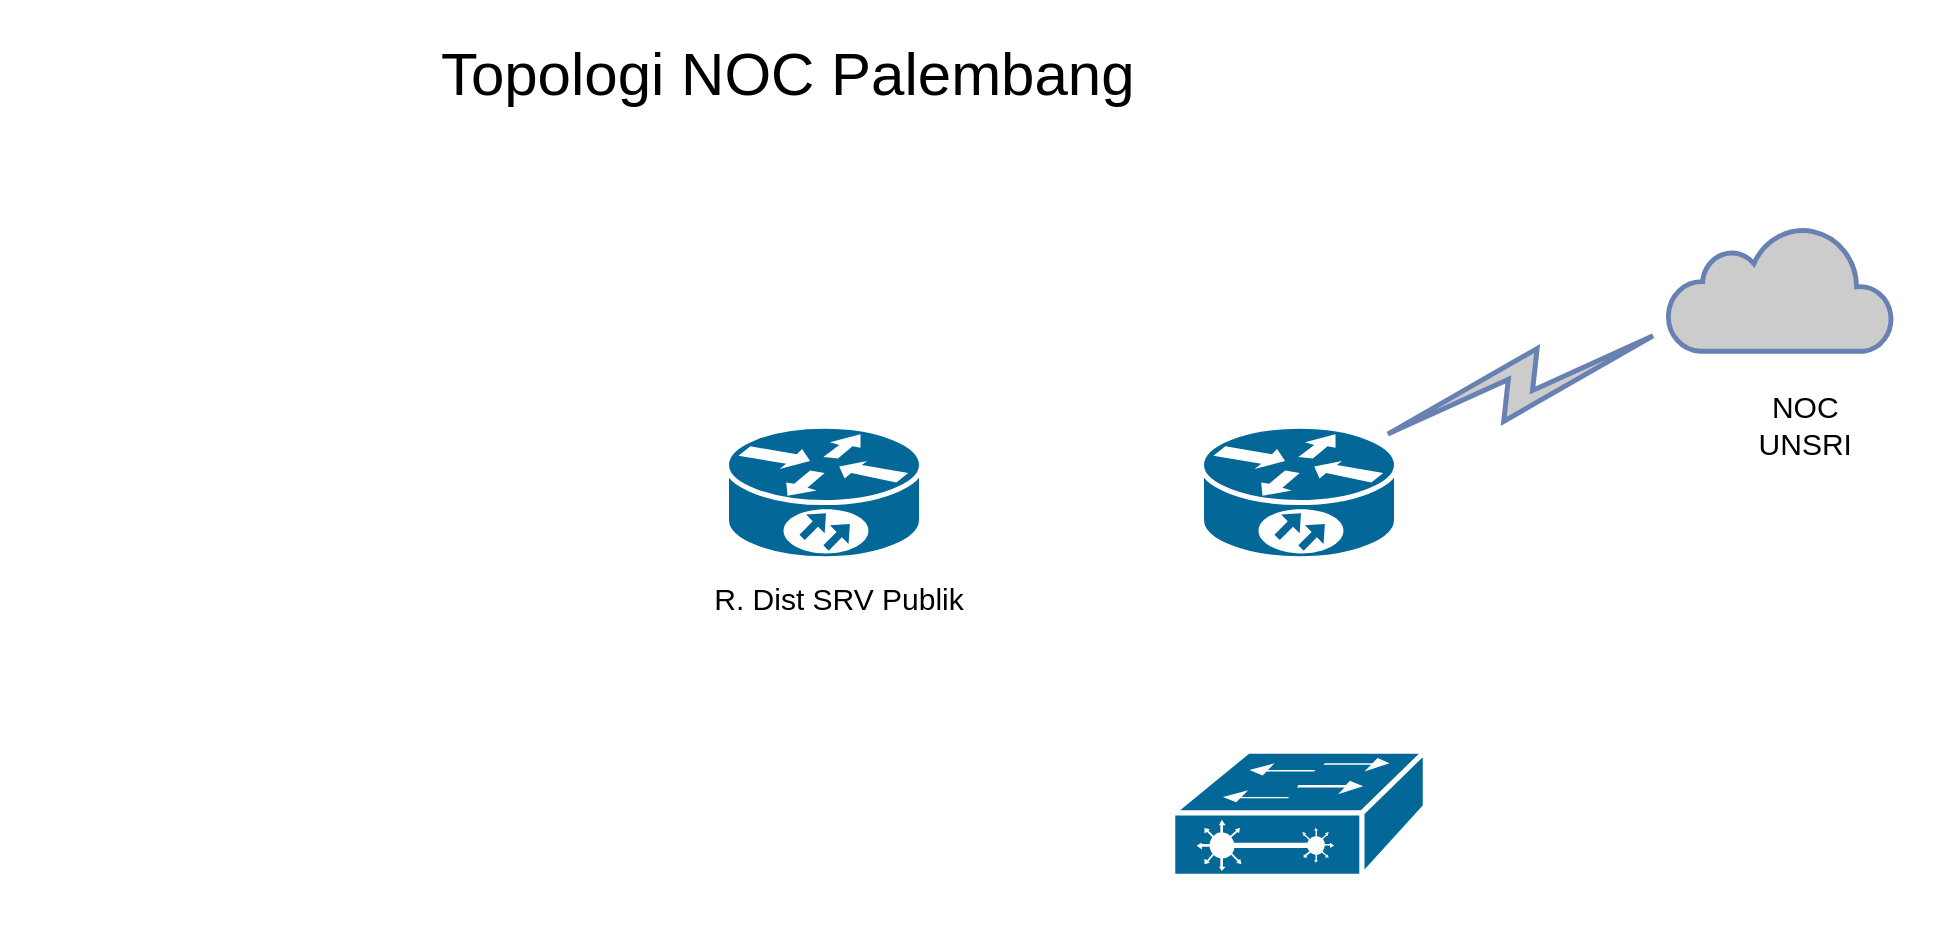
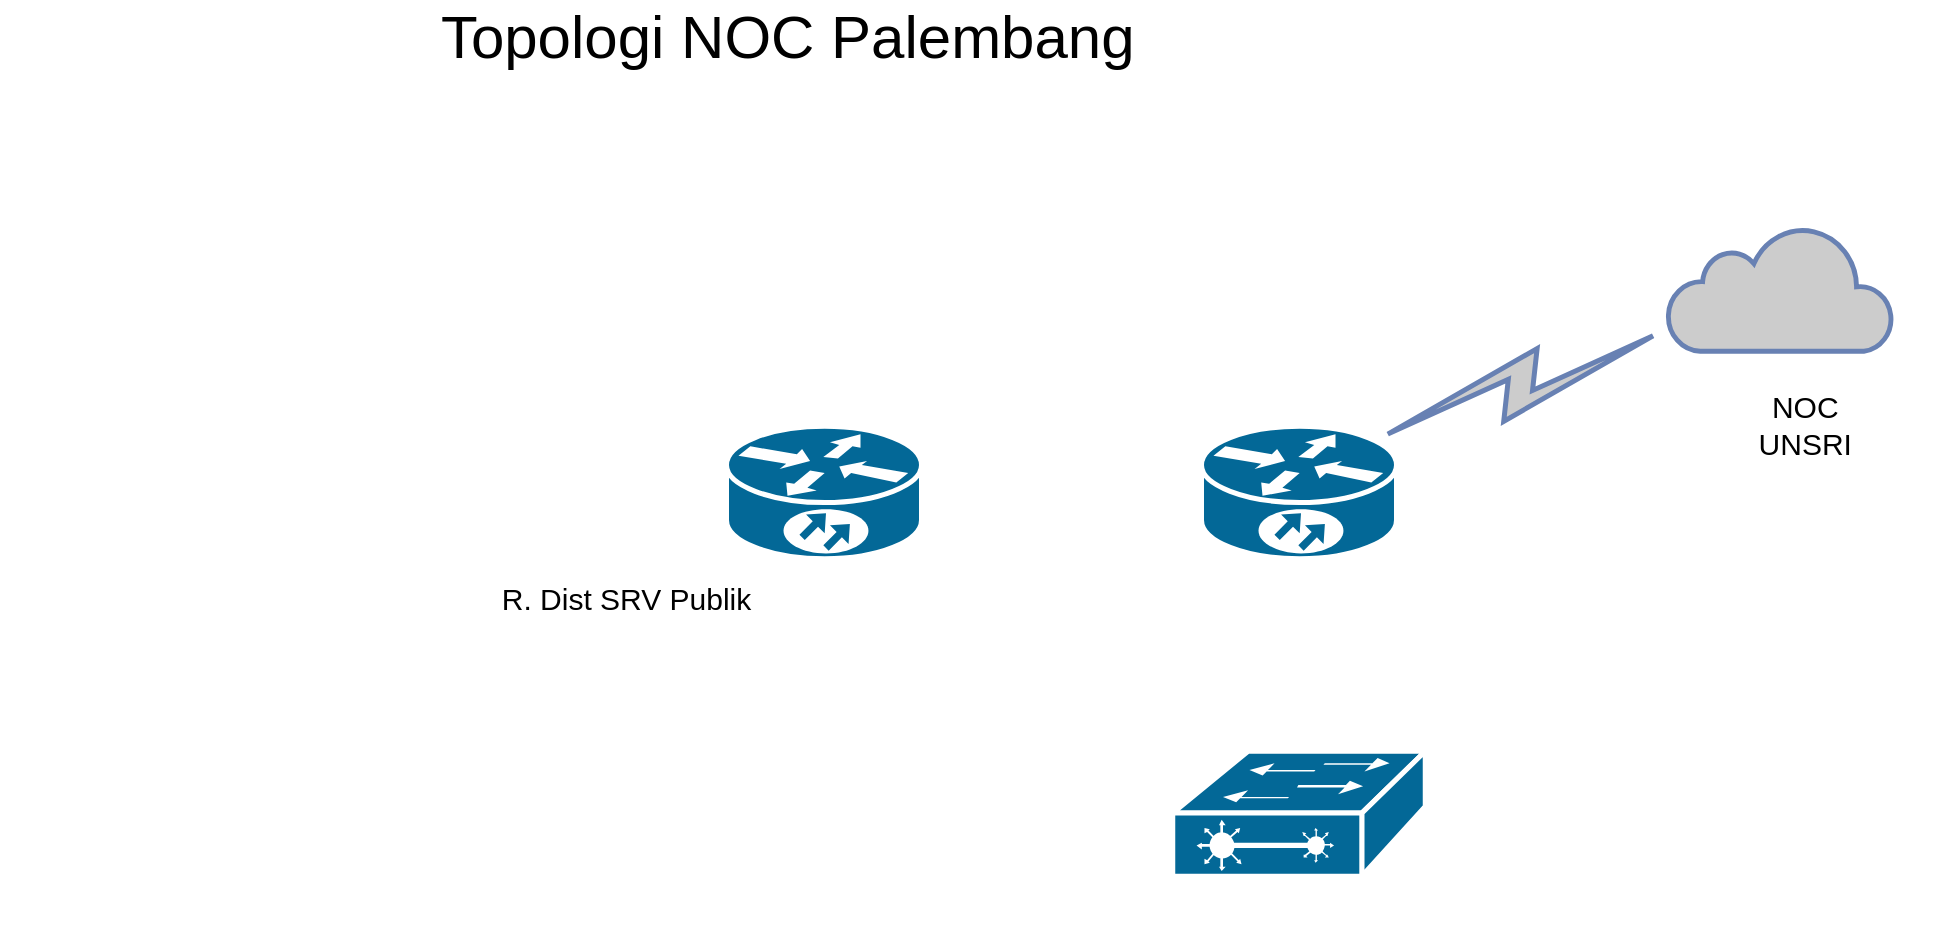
(789, 76) -> (789, 39)
(840, 601) -> (628, 601)
